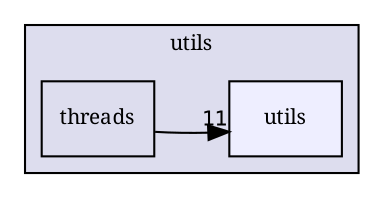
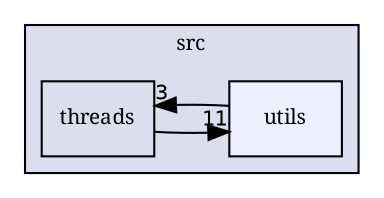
(192, 45) -> (192, 45)
none -> (203, 105)
